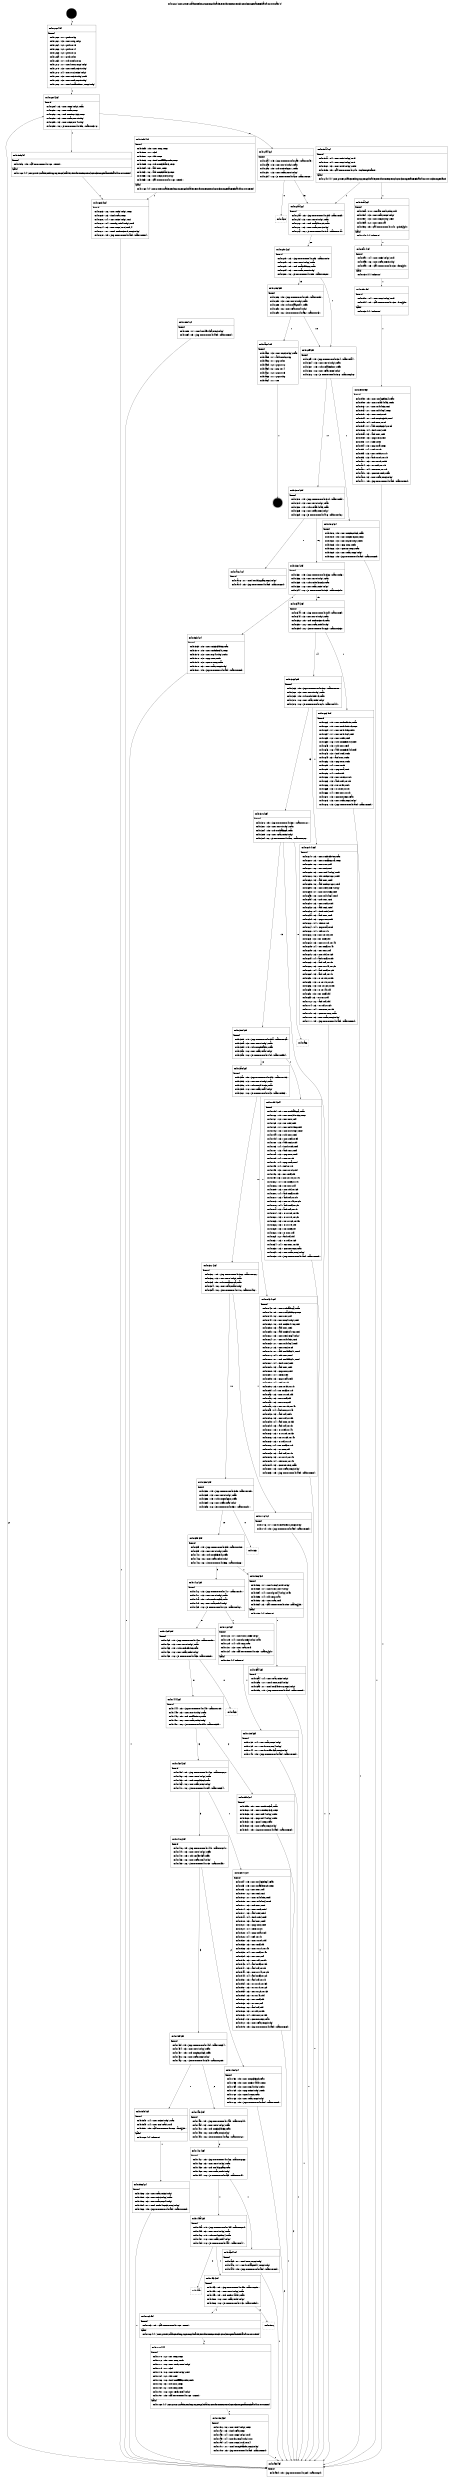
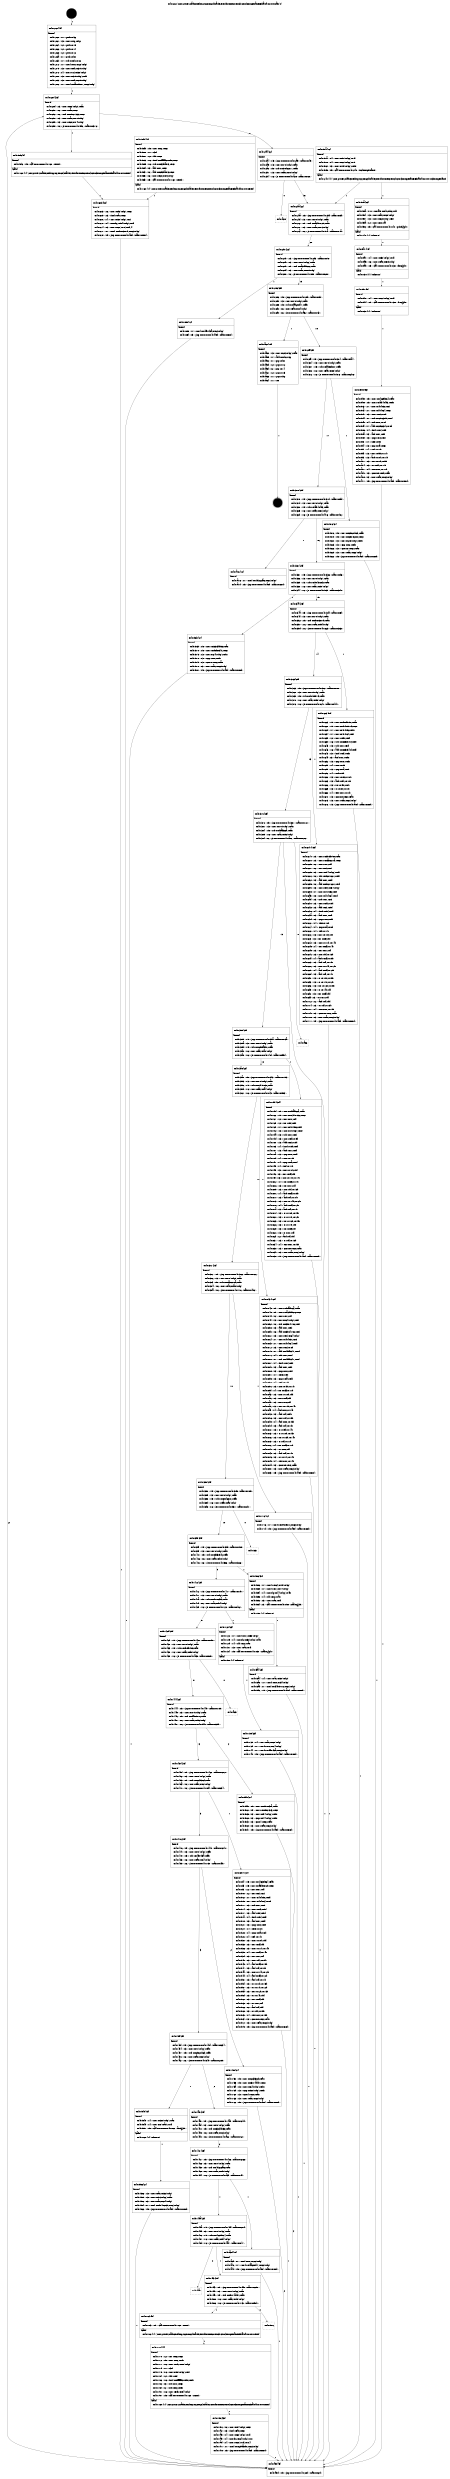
(331, 311) -> (248, 297)
